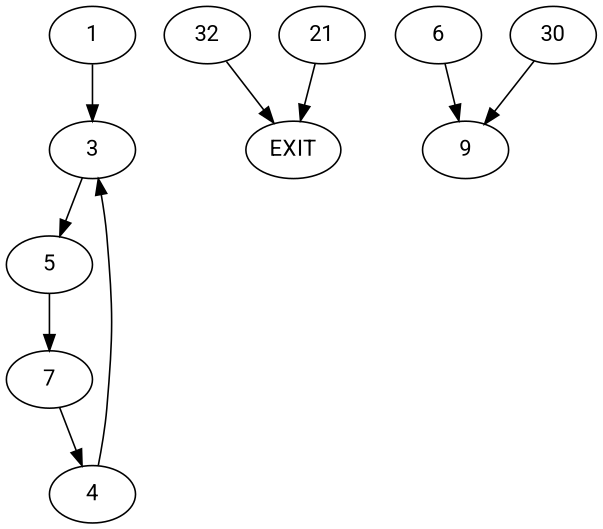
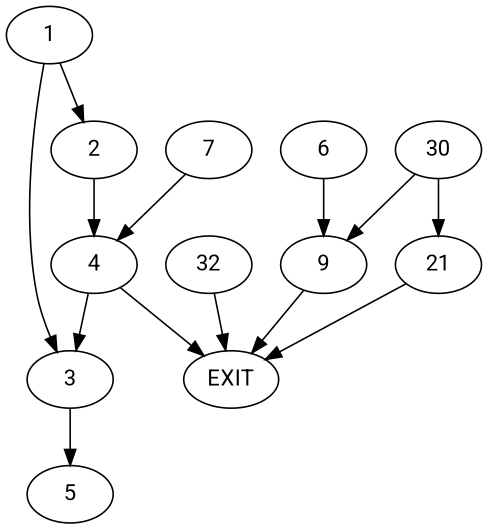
none -> (94, 150)
none -> (438, 199)
(49, 314) -> none
none -> (283, 315)
none -> (156, 317)
